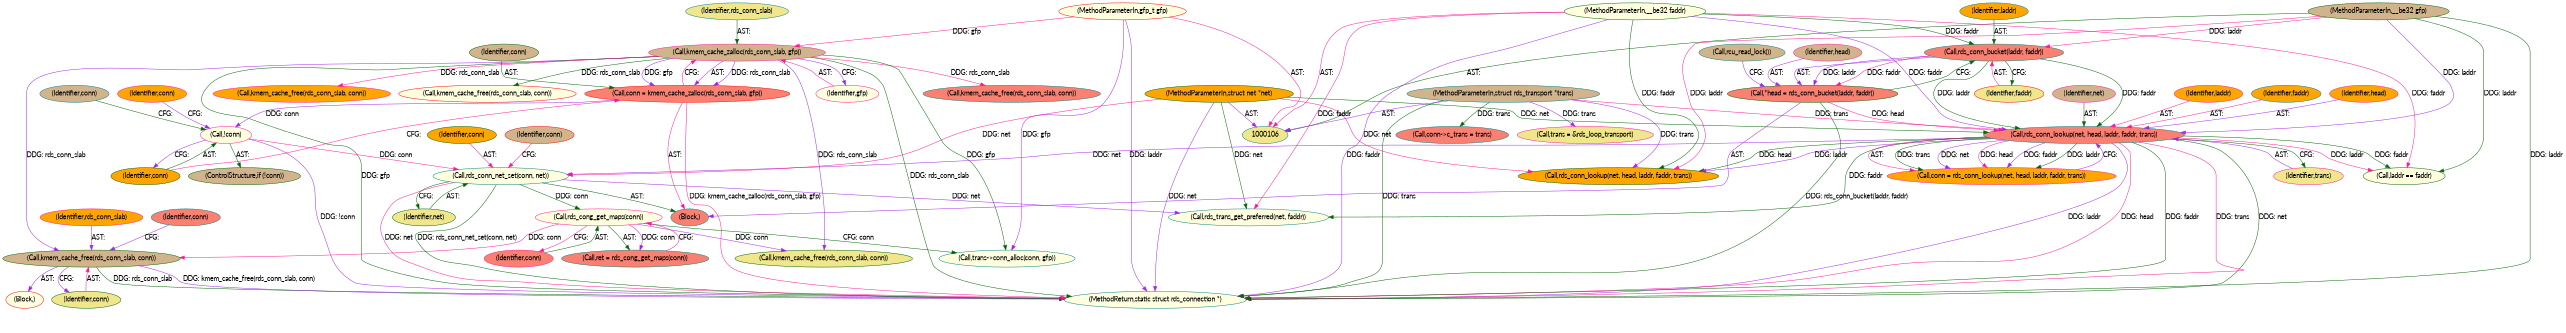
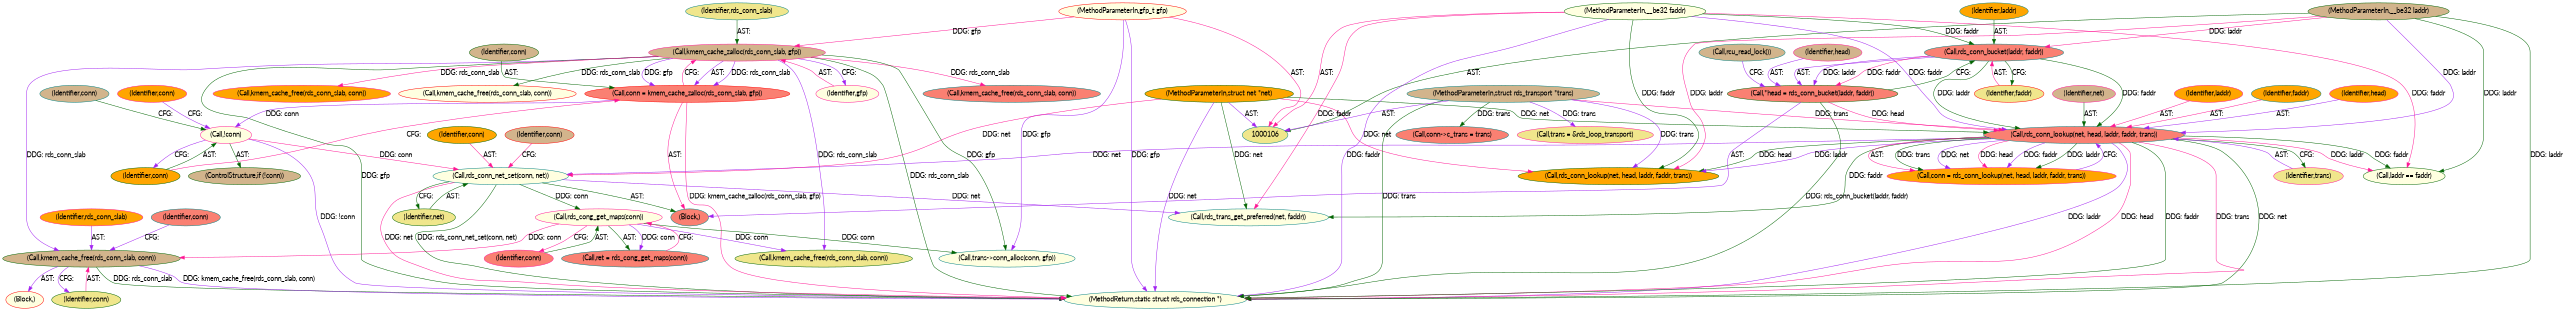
(2379, 11) -> (2379, 11)
(1146, 156) -> (1146, 156)
(858, 238) -> (858, 238)
